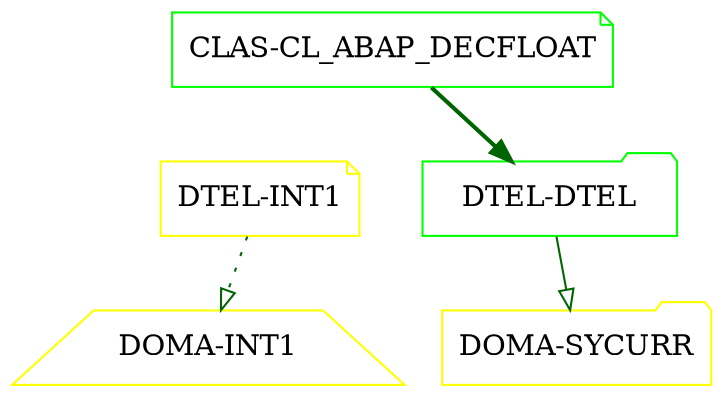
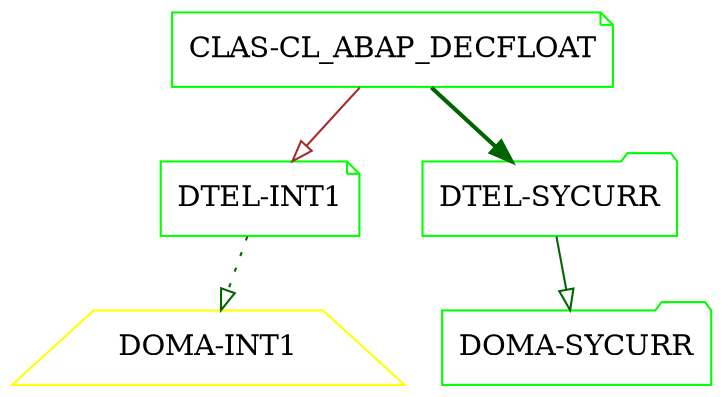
none -> (333, 117)
(260, 199) -> (260, 199)
(550, 199) -> (550, 199)
(577, 348) -> (577, 348)
